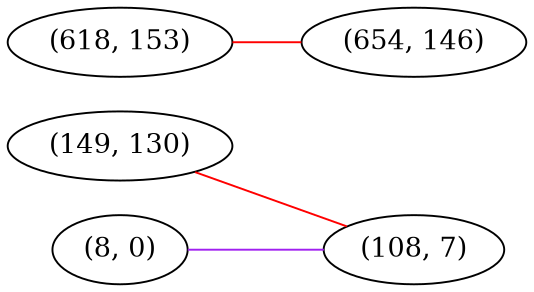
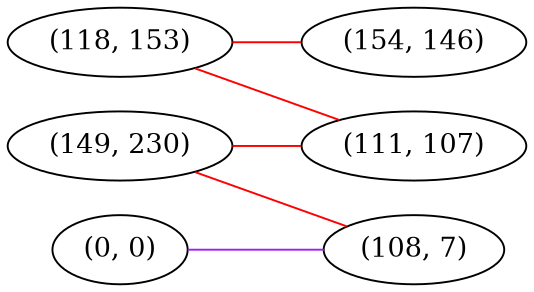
(120, 42) -> (120, 42)
(414, 42) -> (414, 42)
(120, 146) -> (120, 146)
none -> (414, 146)
(120, 250) -> (120, 250)
